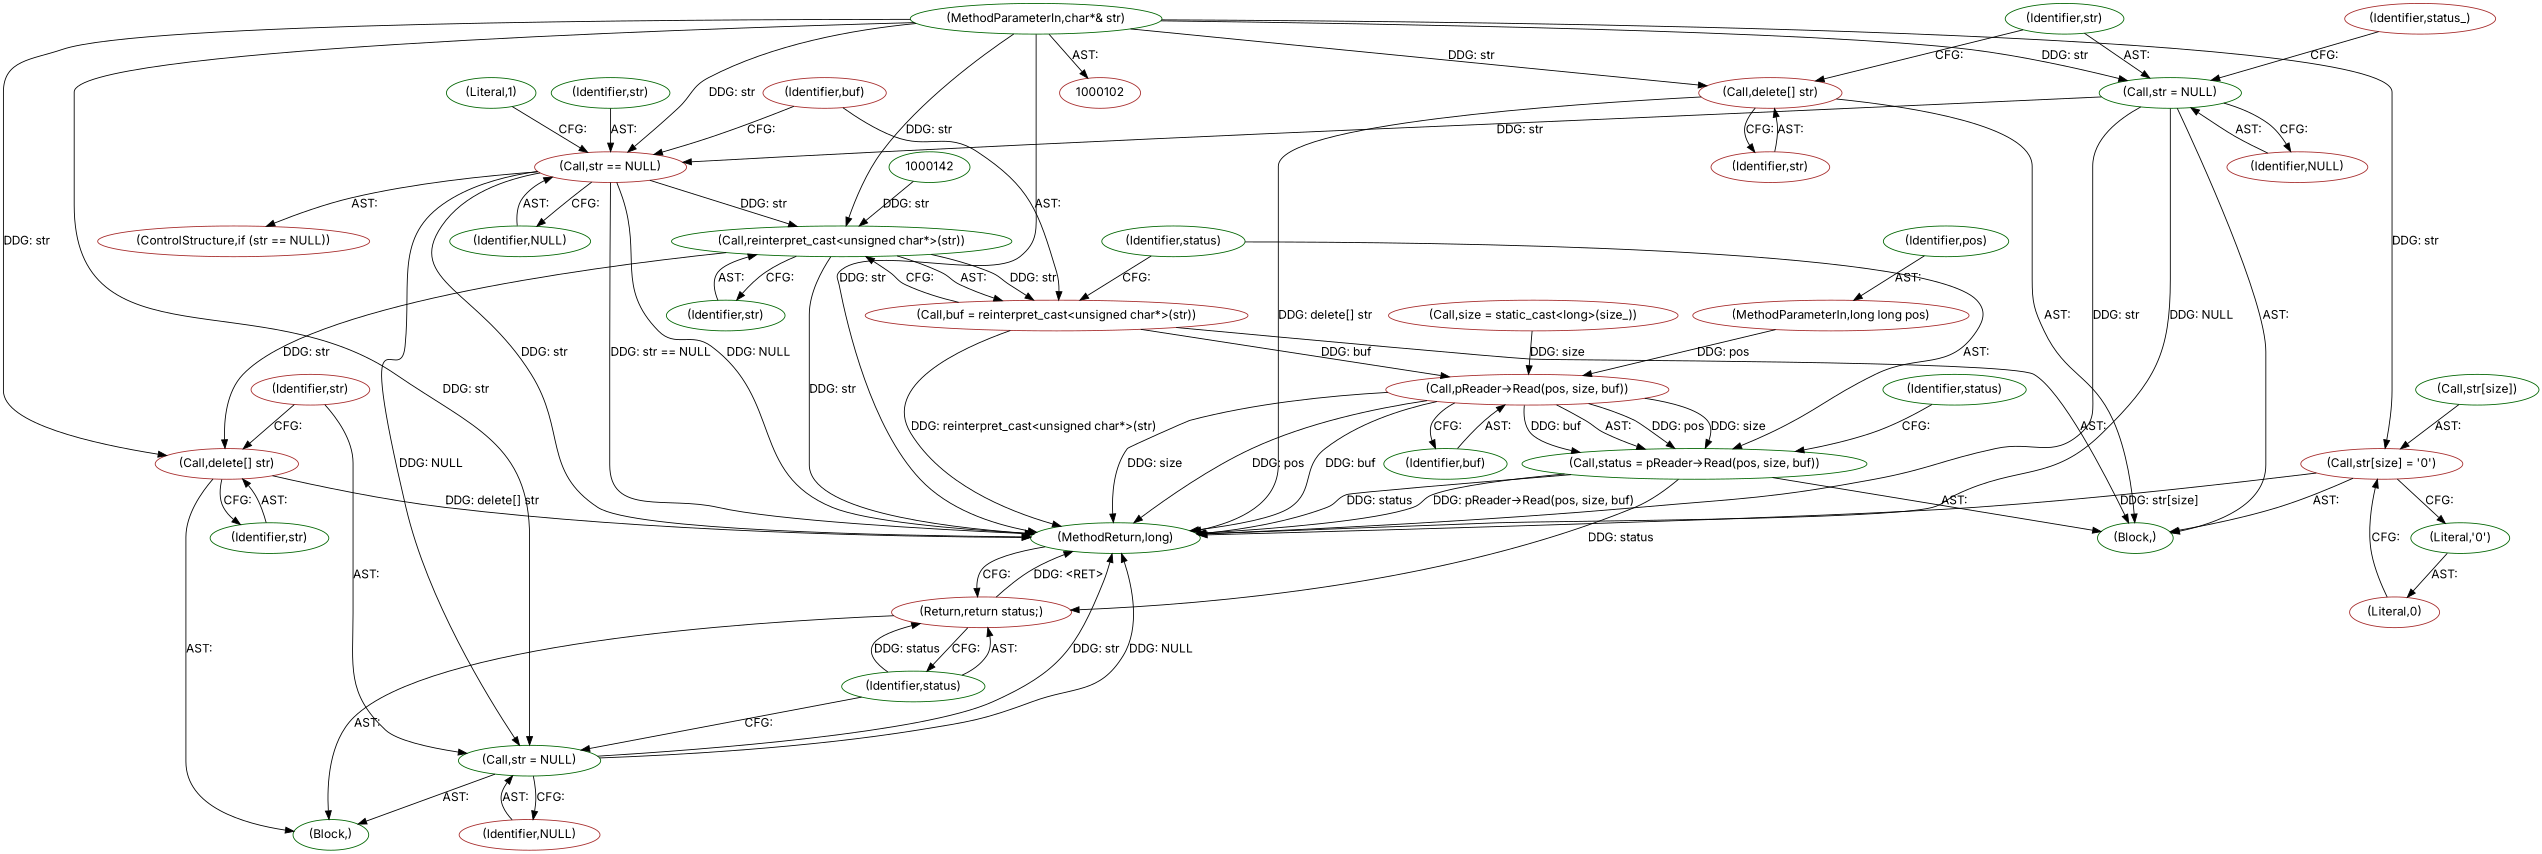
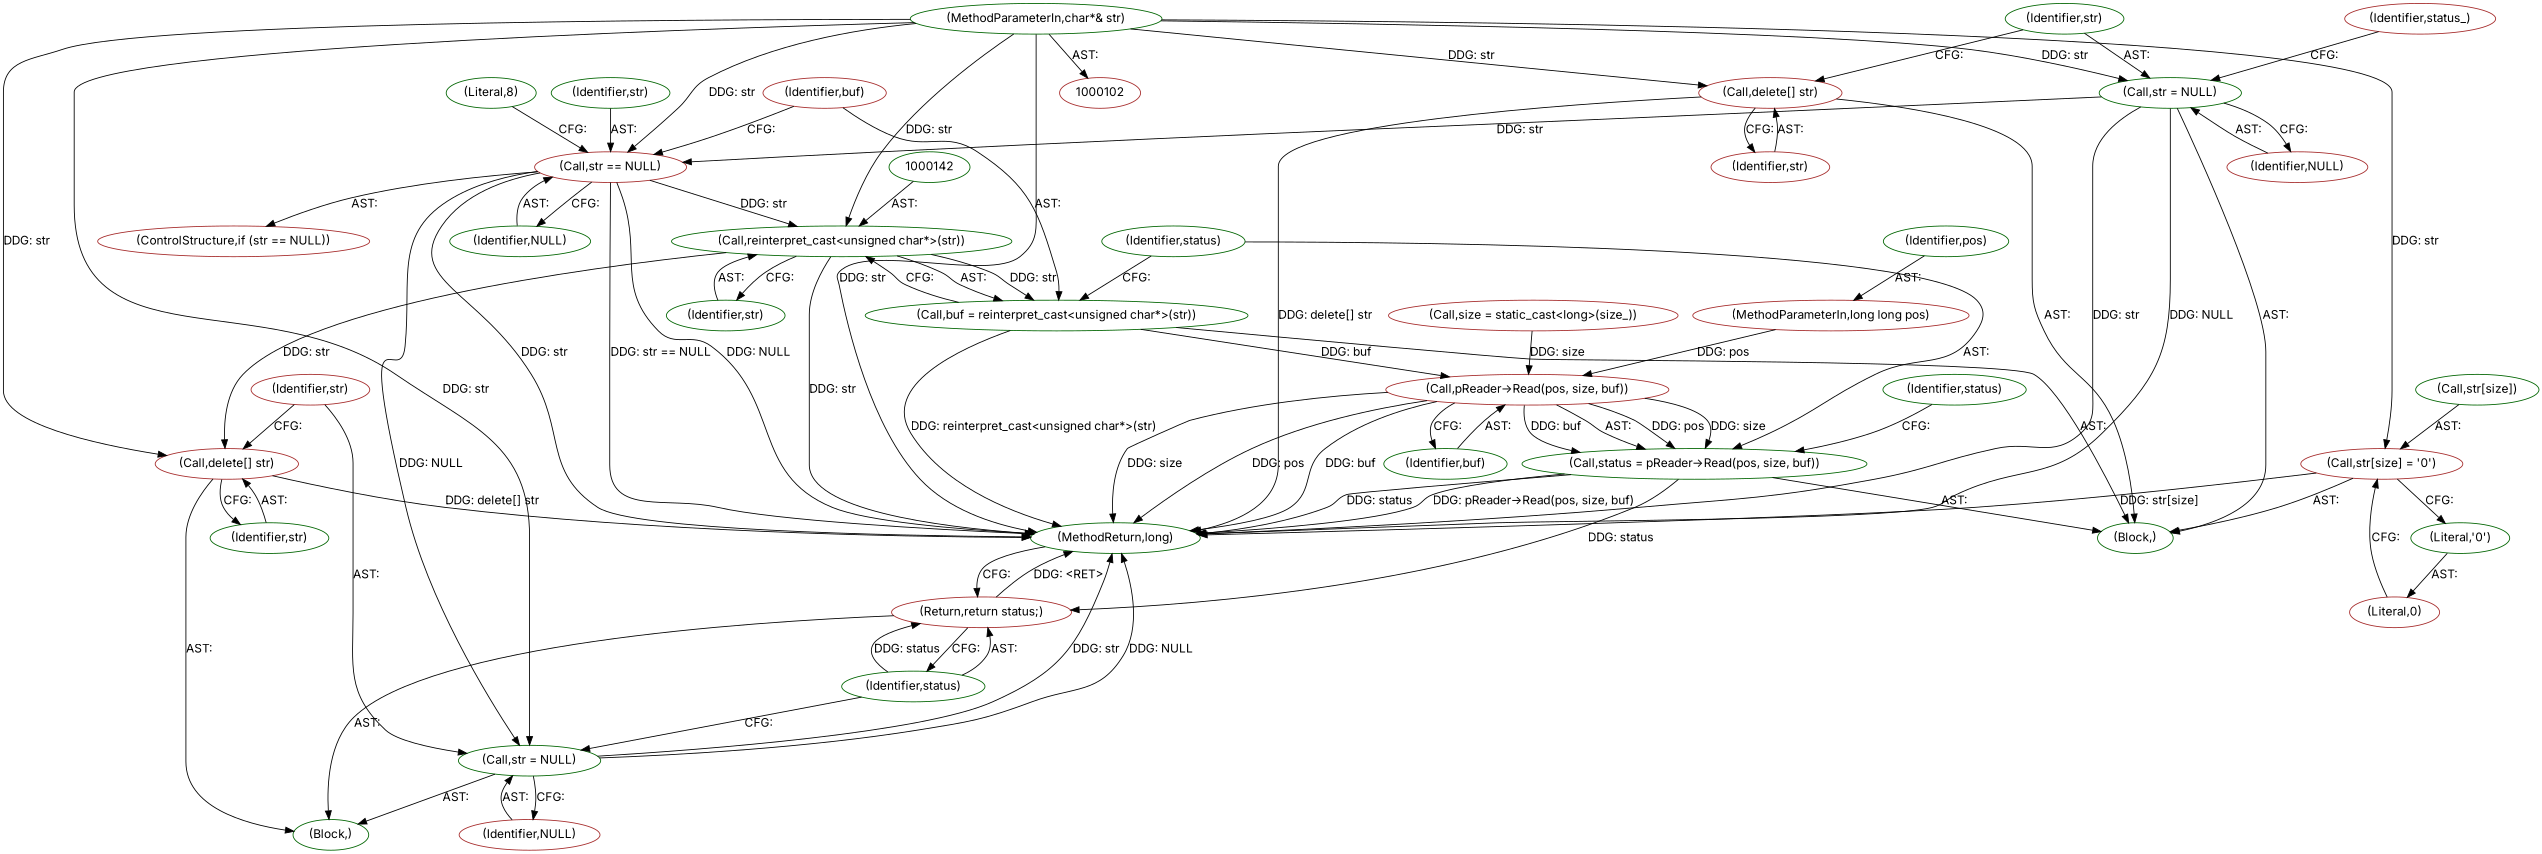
(491, 93) -> (491, 93)
(906, 204) -> (906, 204)
(1057, 316) -> (1057, 316)
